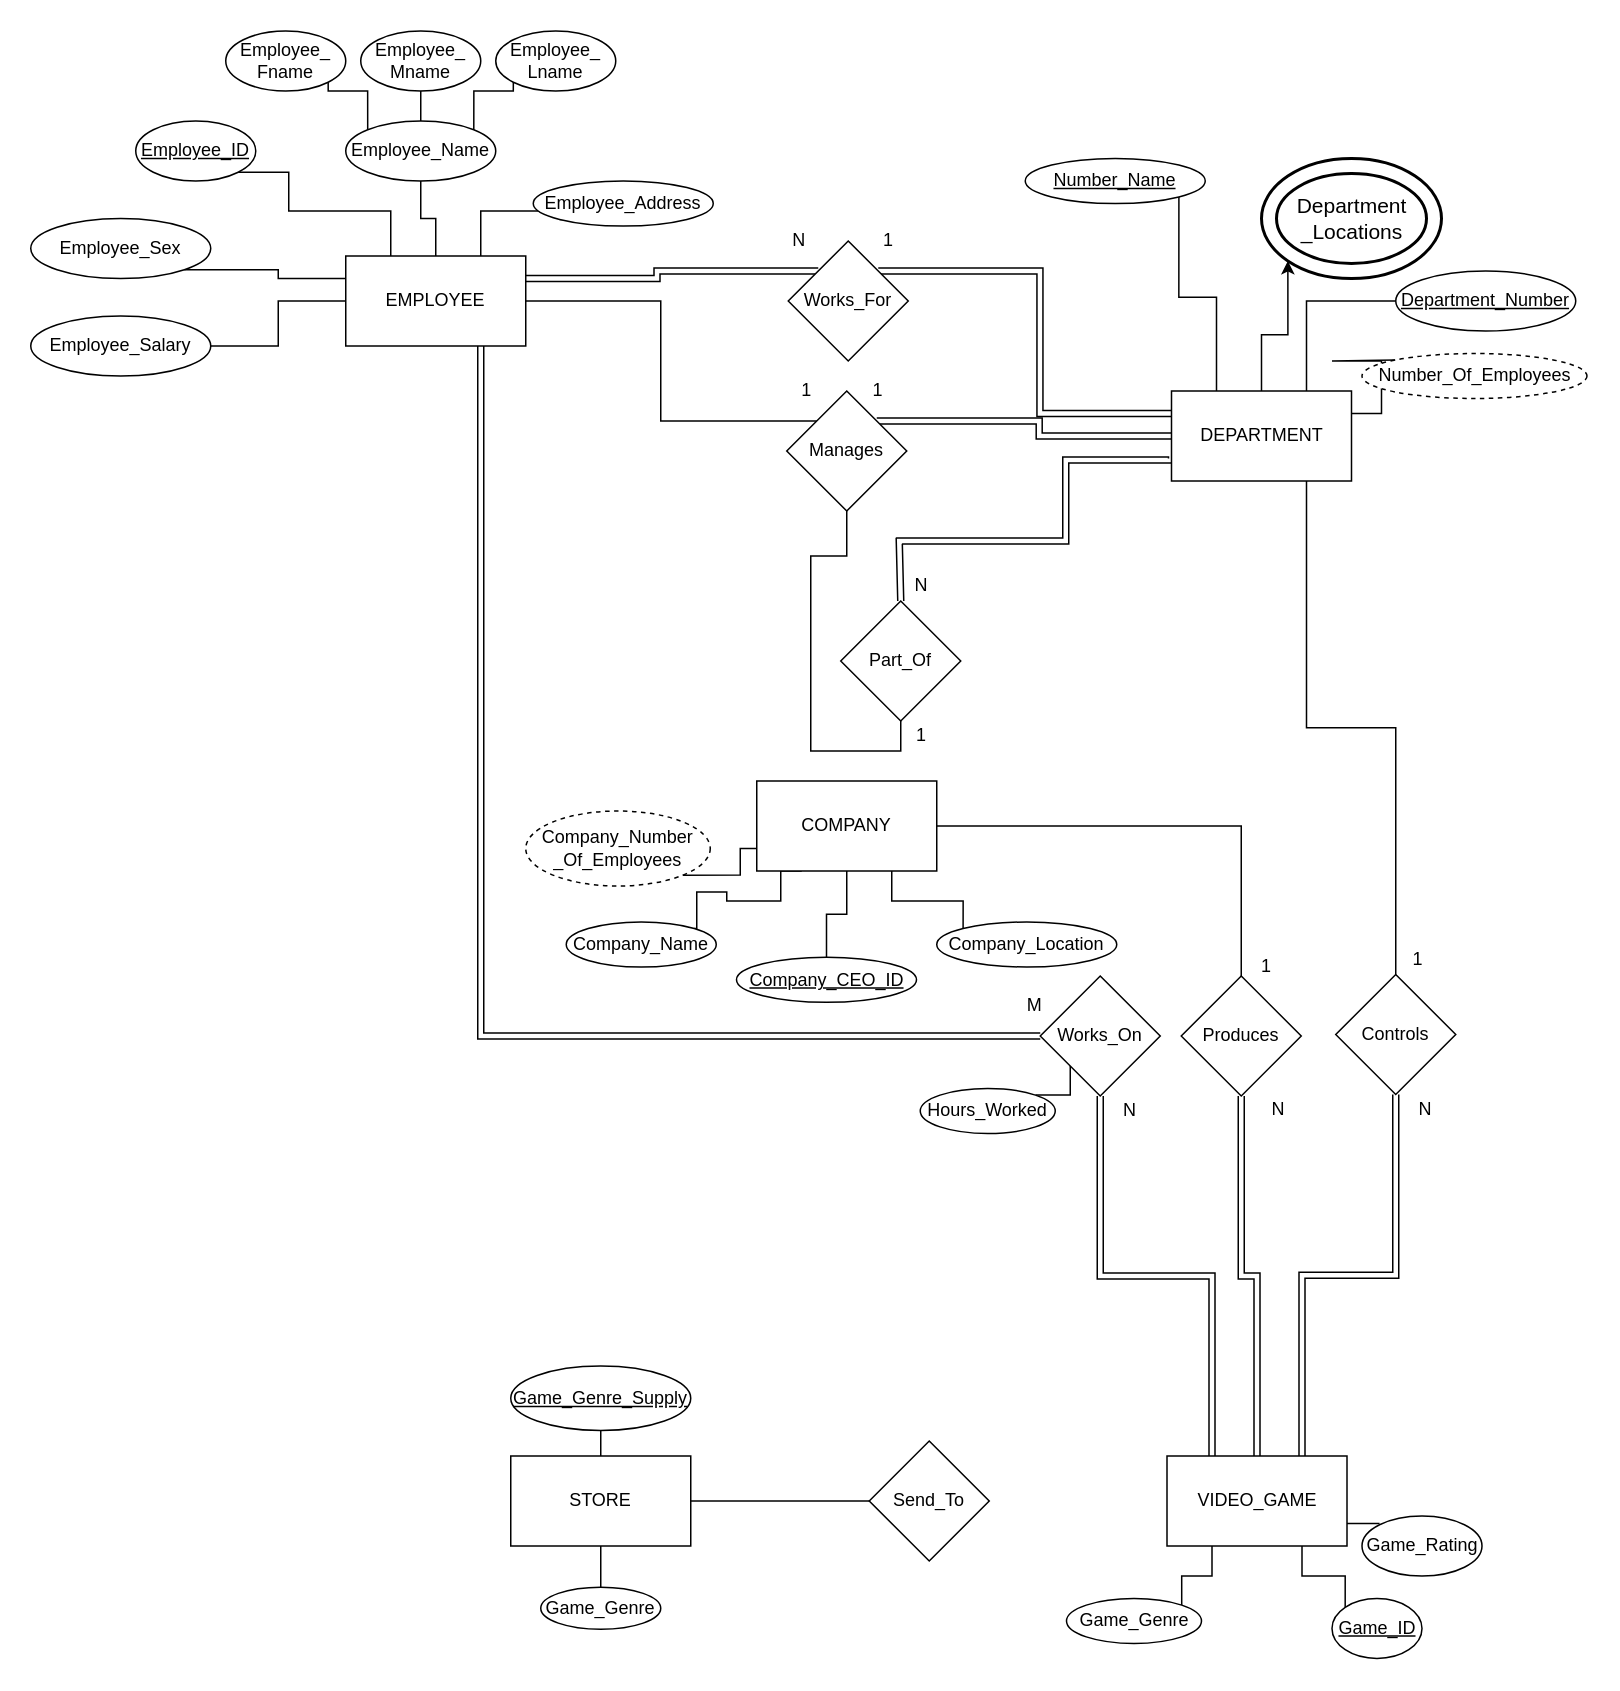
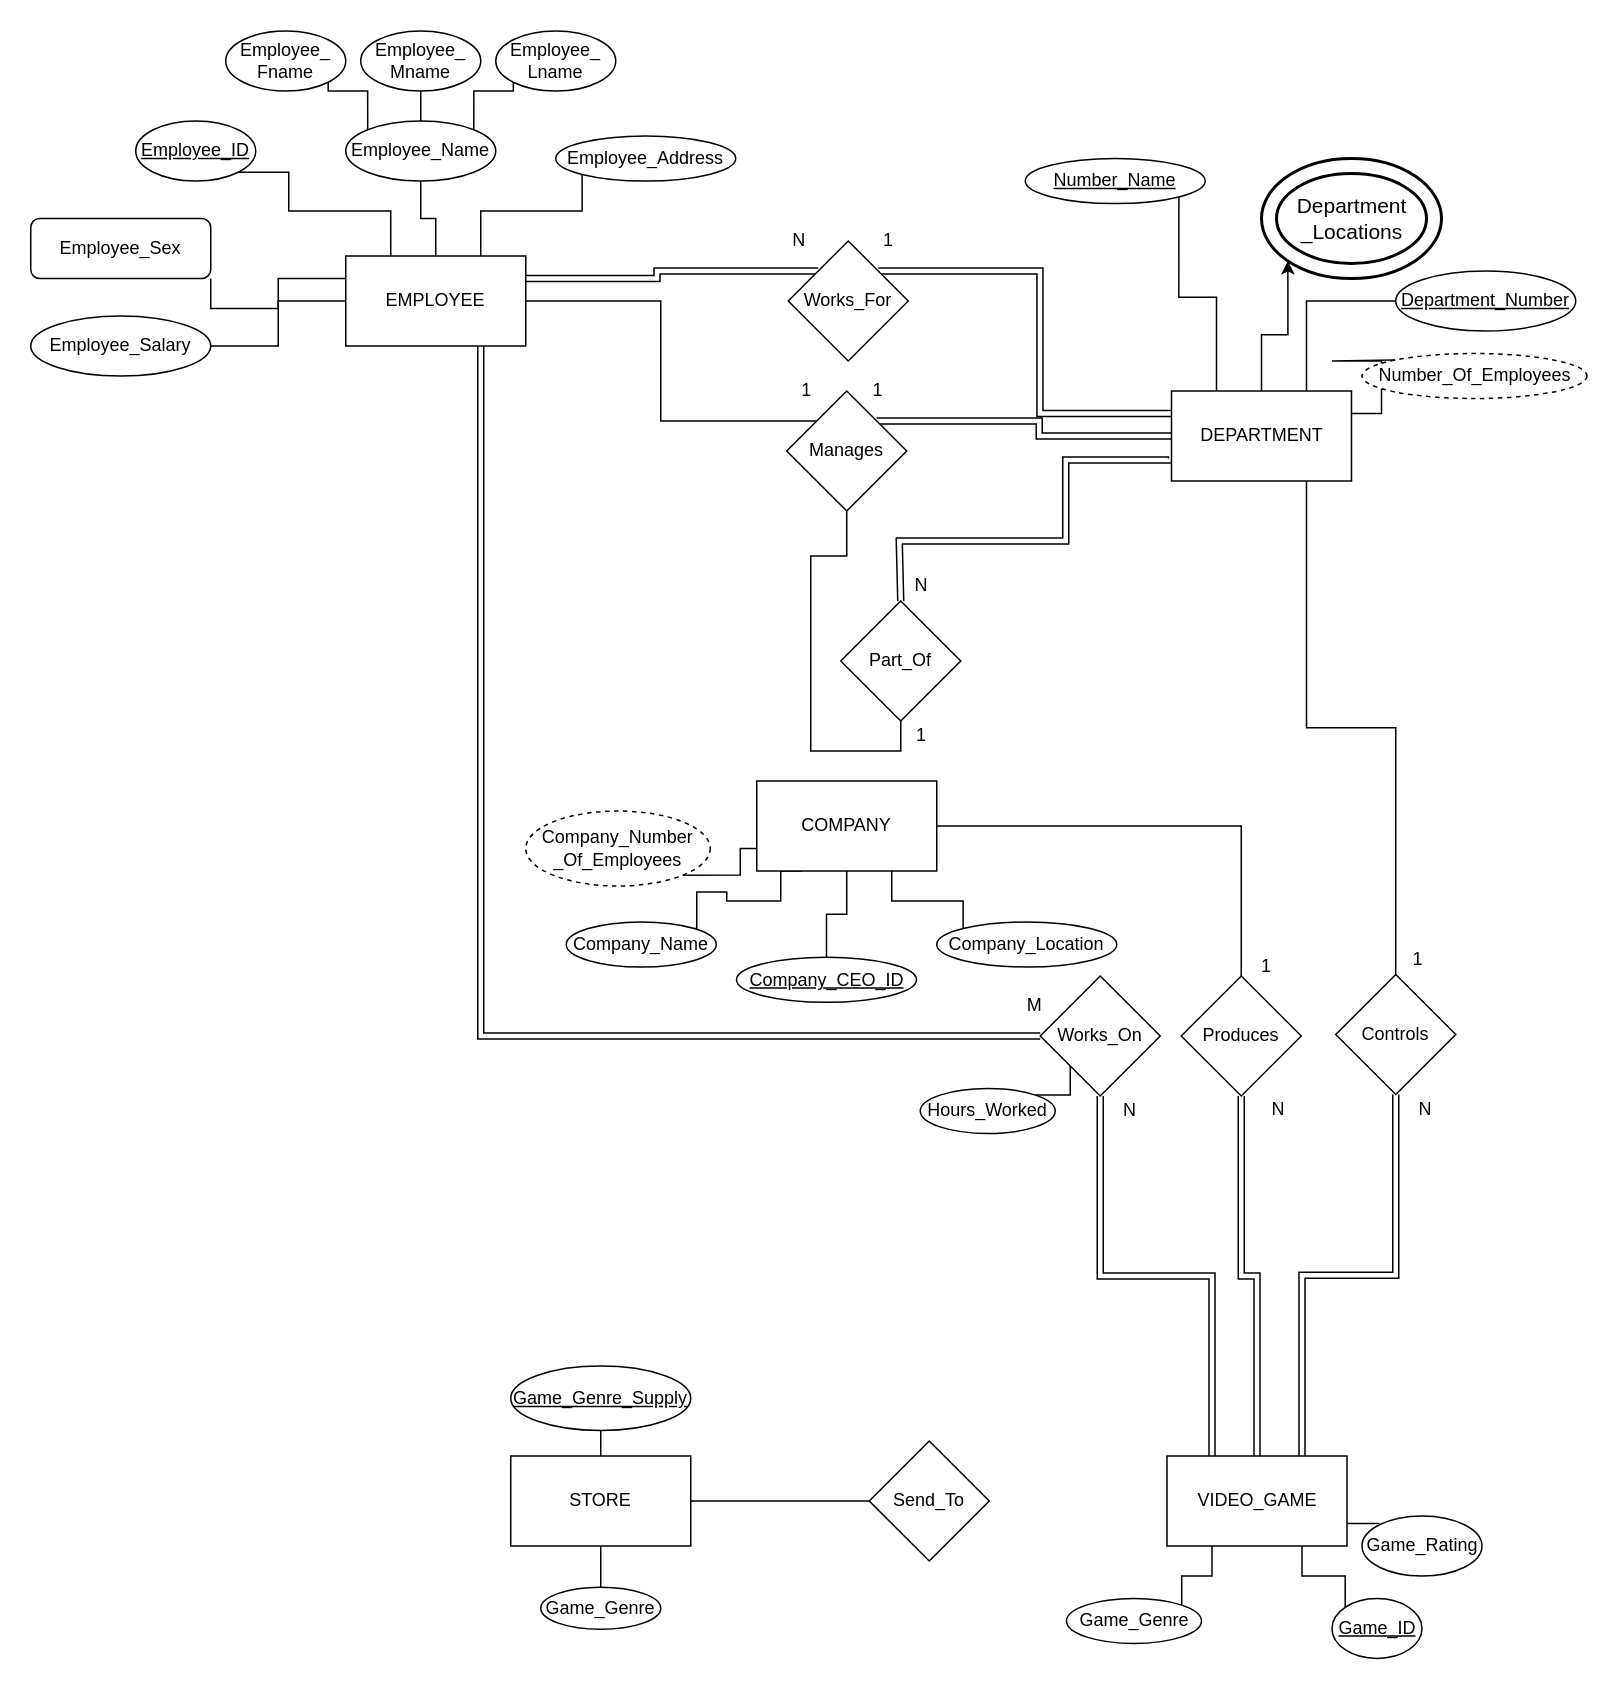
(623, 203) -> (646, 158)
(121, 248) -> (121, 248)
